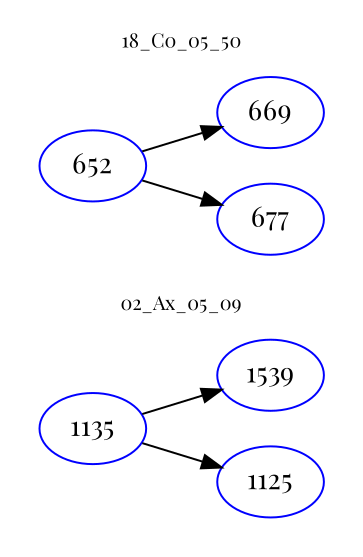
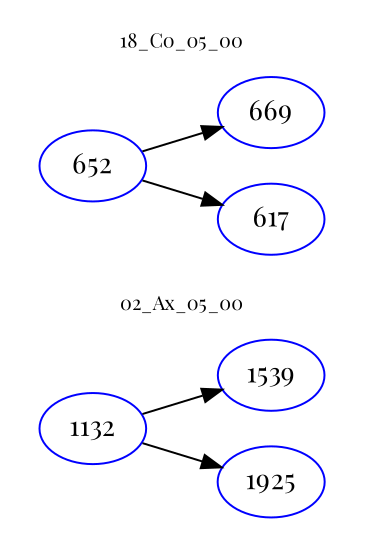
(182, 42) -> (182, 42)
(271, 219) -> (271, 219)
(182, 305) -> (182, 305)
(93, 429) -> (93, 429)
(271, 482) -> (271, 482)
